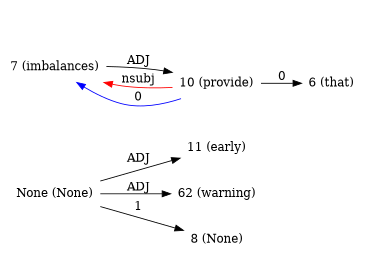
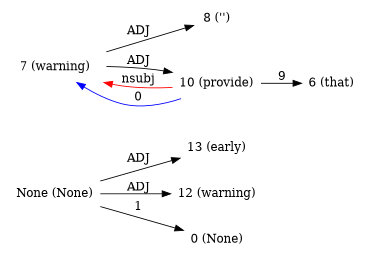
none -> (217, 19)
(55, 67) -> (55, 67)
(282, 77) -> (282, 77)
(217, 148) -> (217, 148)
(217, 194) -> (217, 194)
(217, 240) -> (217, 240)
